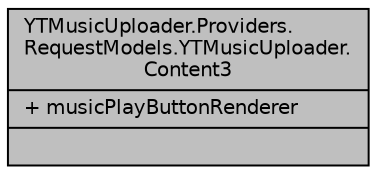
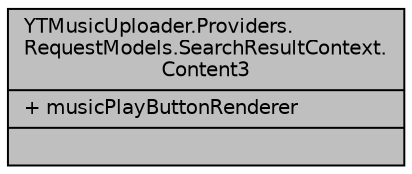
(188, 49) -> (206, 49)
